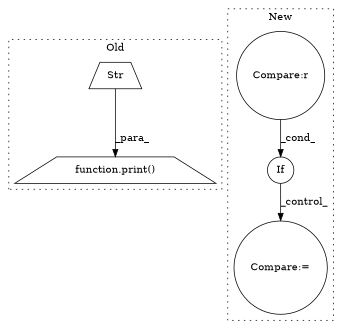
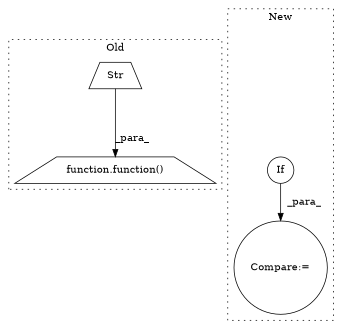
(281, 76) -> none
(115, 170) -> (115, 170)
(304, 202) -> (304, 202)
